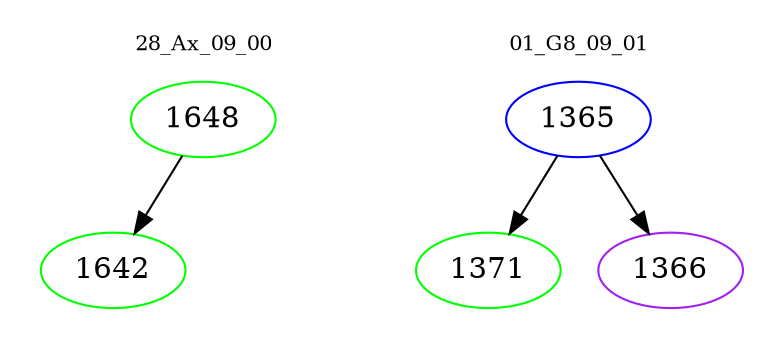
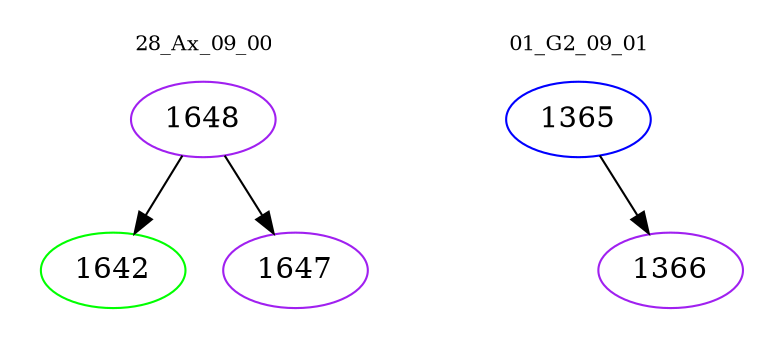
(579, 45) -> (579, 45)
(203, 119) -> (203, 119)
none -> (296, 270)
(488, 270) -> none
